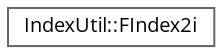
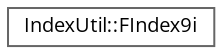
(111, 27) -> (111, 27)
